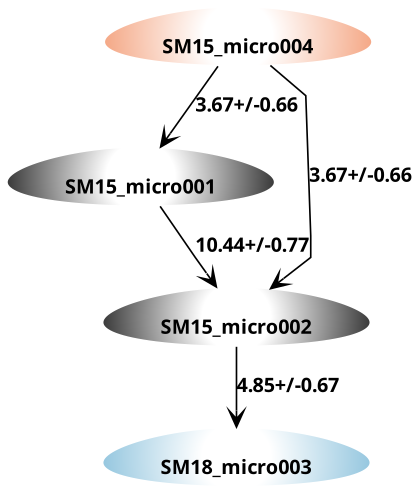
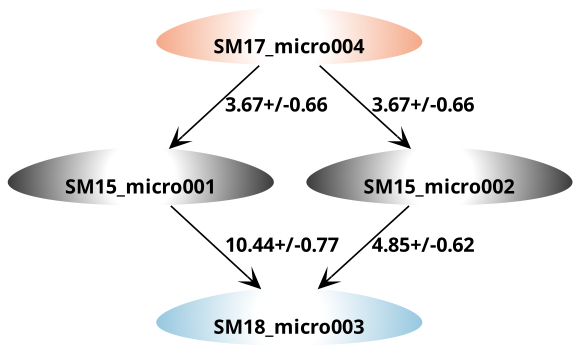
(238, 36) -> (289, 36)
(183, 240) -> (209, 241)
(288, 387) -> (424, 247)
